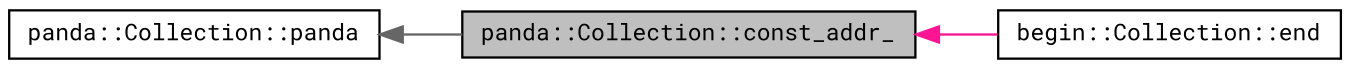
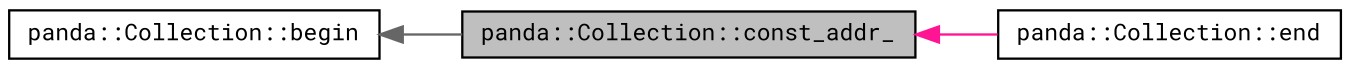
(194, 34) -> (194, 34)
(1170, 34) -> (1170, 34)
